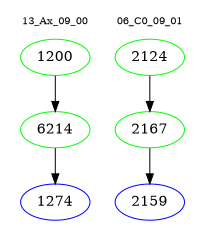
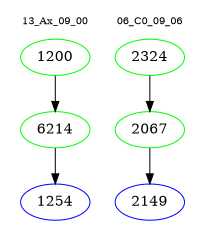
(150, 22) -> (150, 22)
(150, 57) -> (150, 57)
(150, 130) -> (150, 130)
(55, 202) -> (55, 202)
(150, 202) -> (150, 202)
